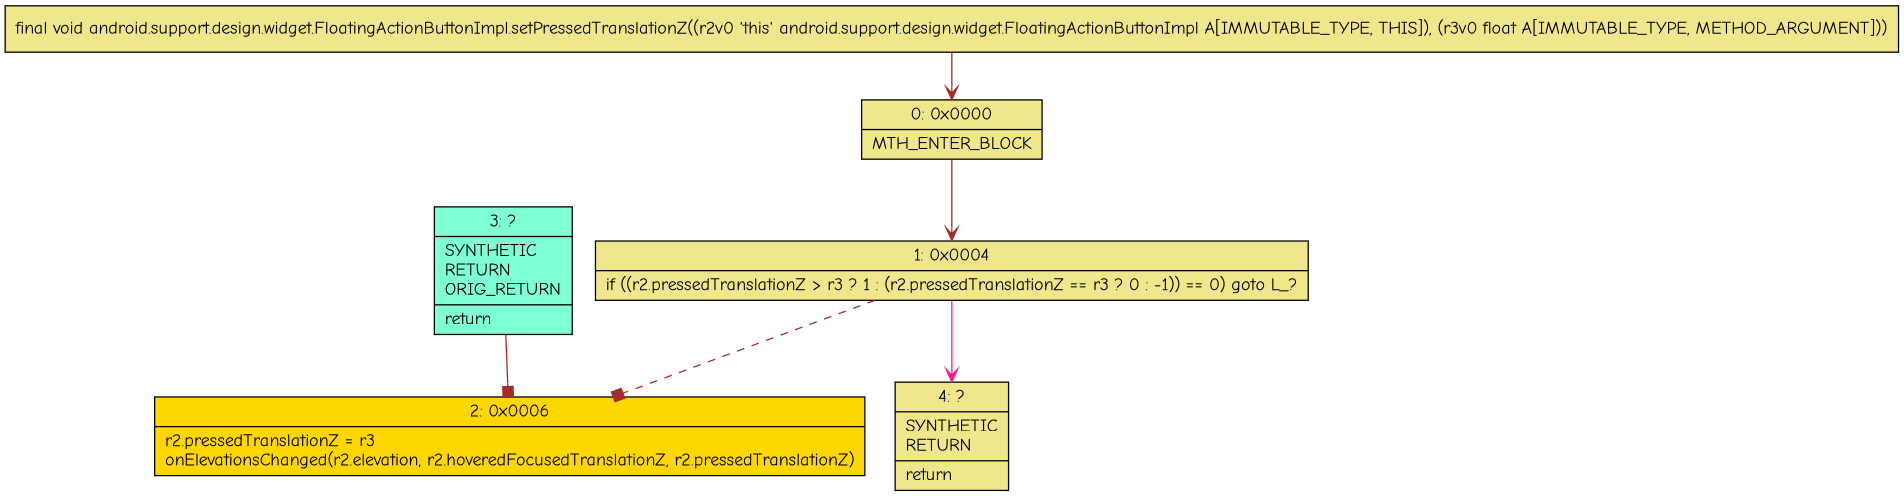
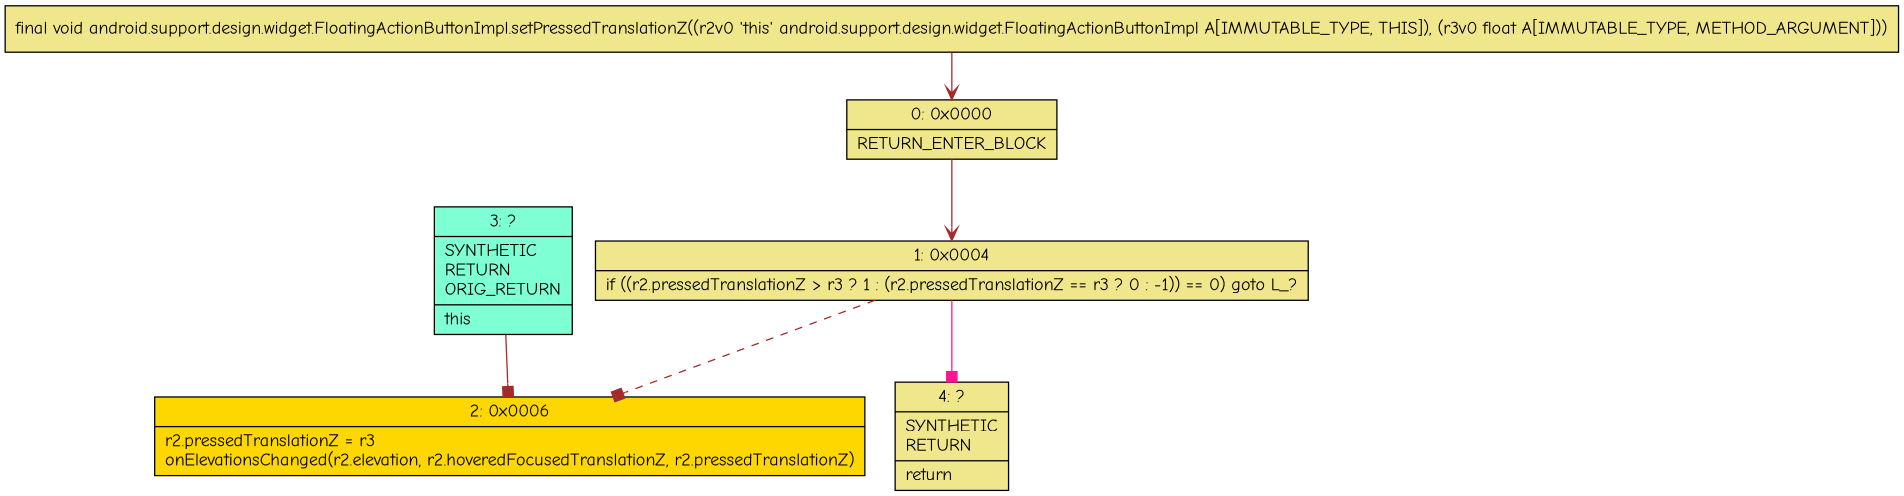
(952, 144) -> (952, 144)
(469, 319) -> (458, 319)
(952, 335) -> (952, 335)
